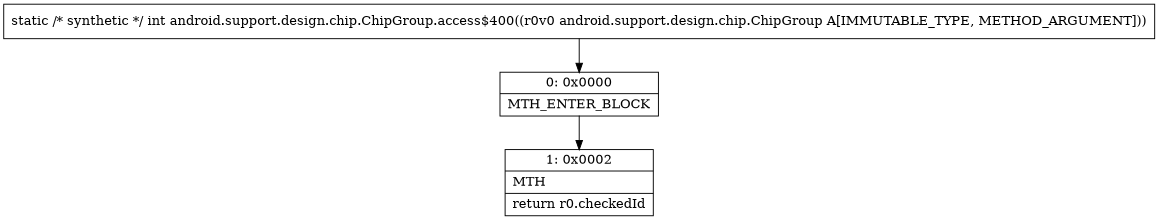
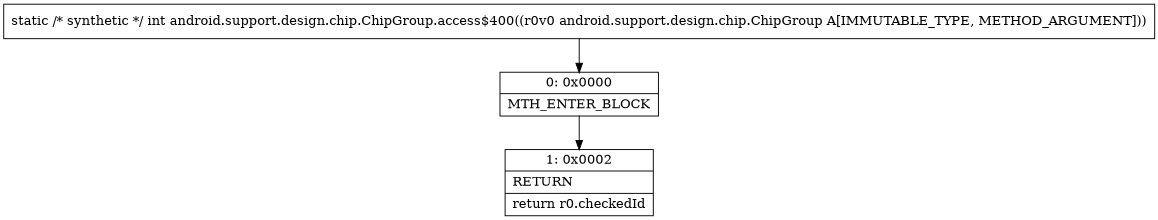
(529, 182) -> (543, 182)
